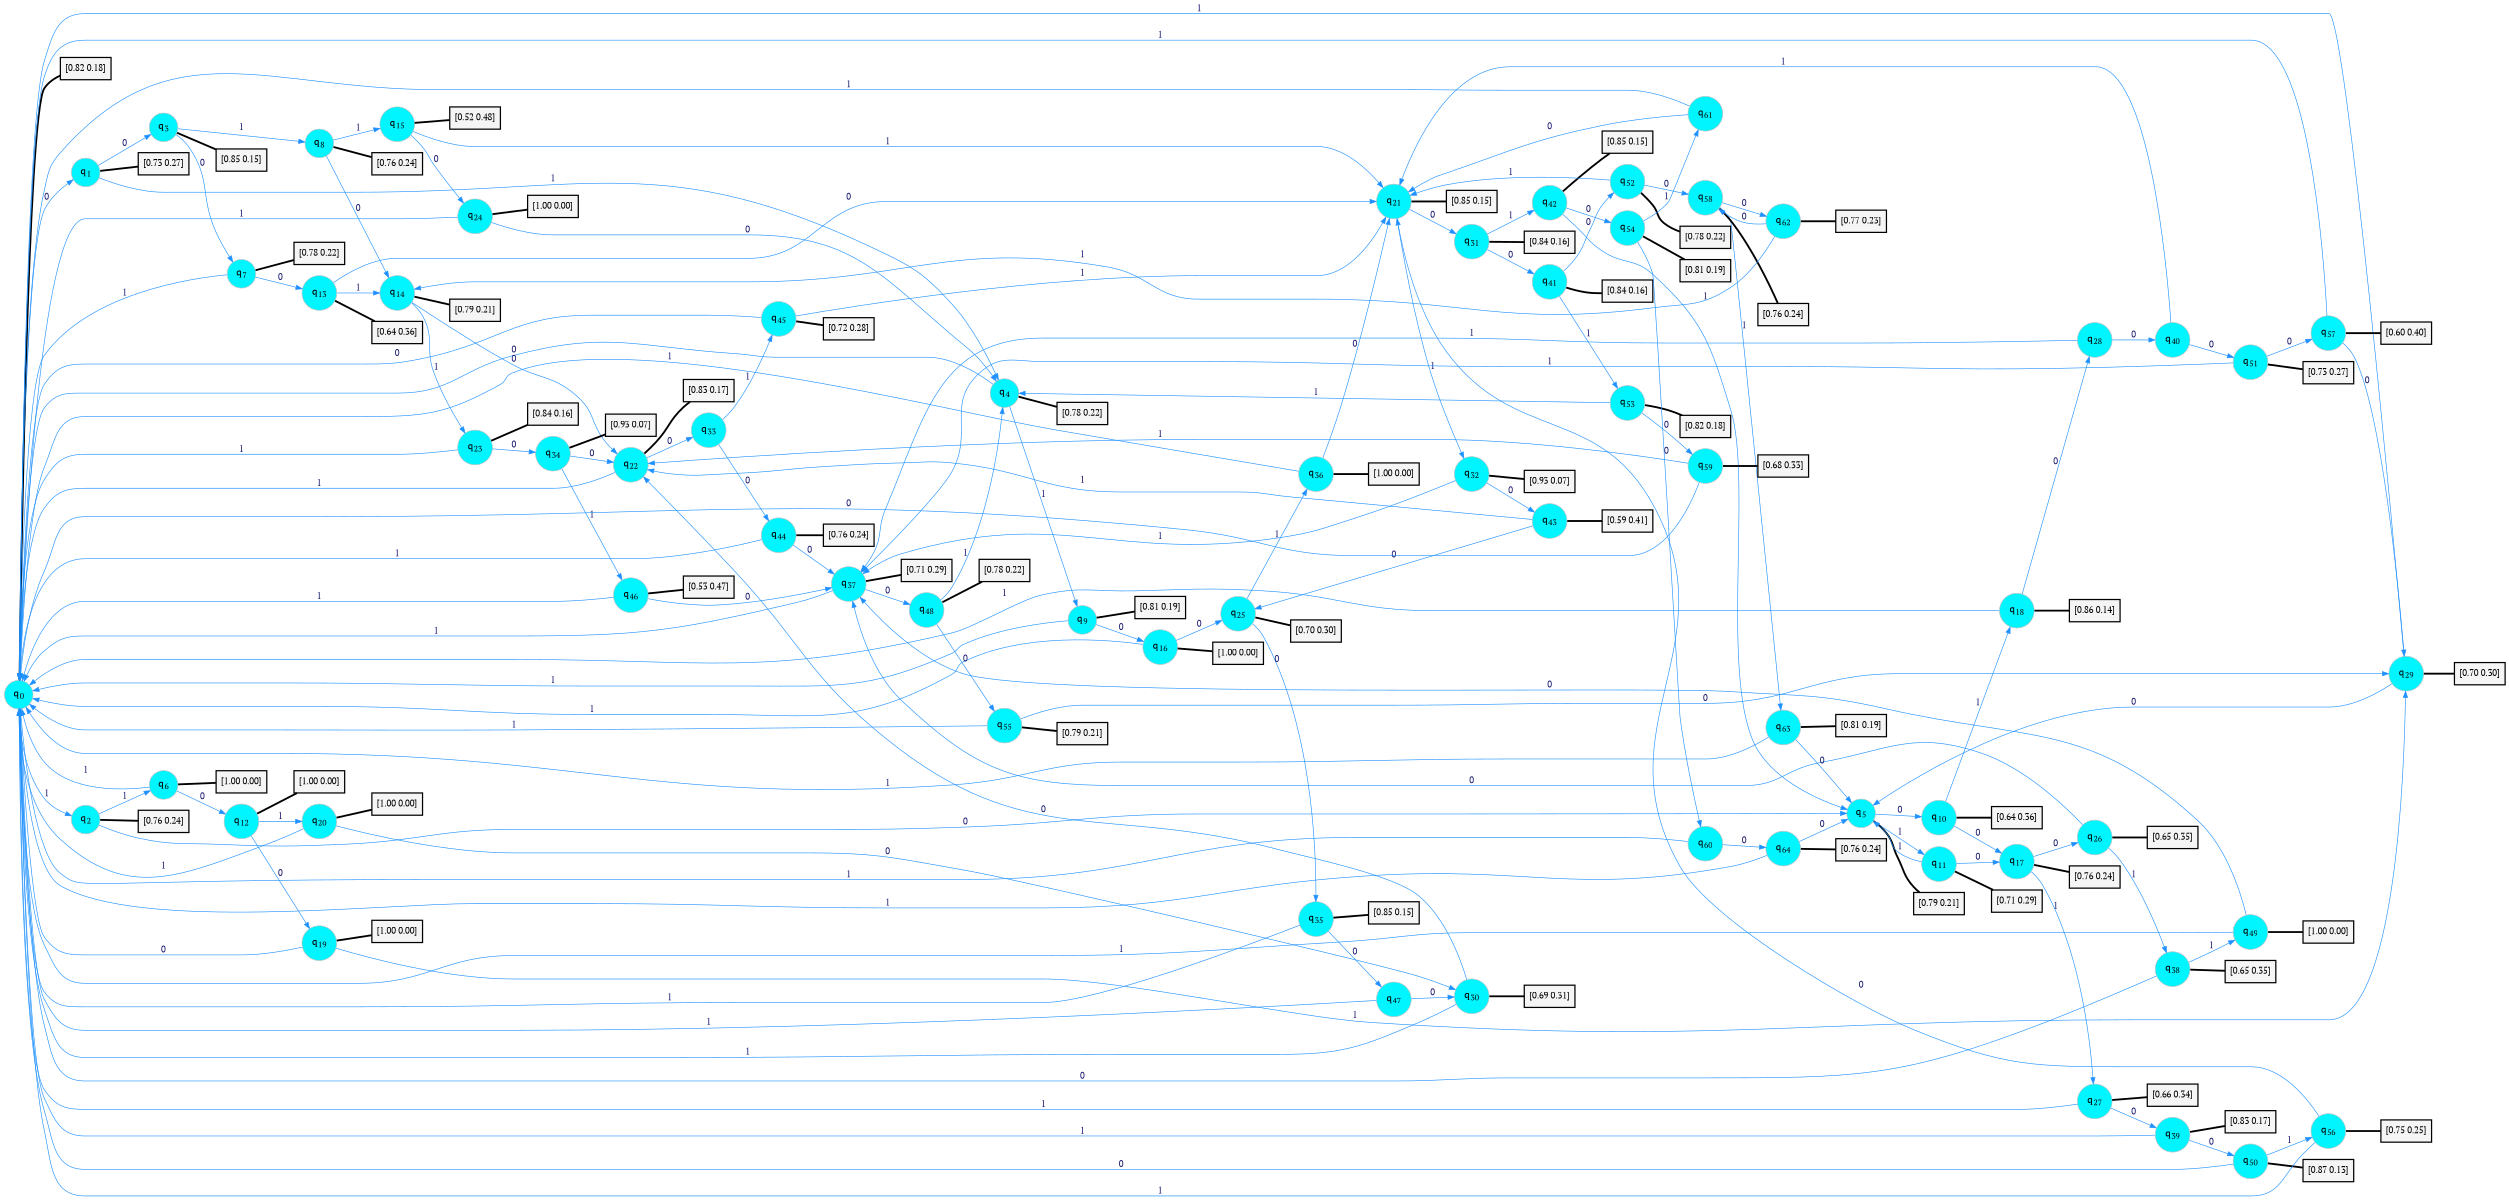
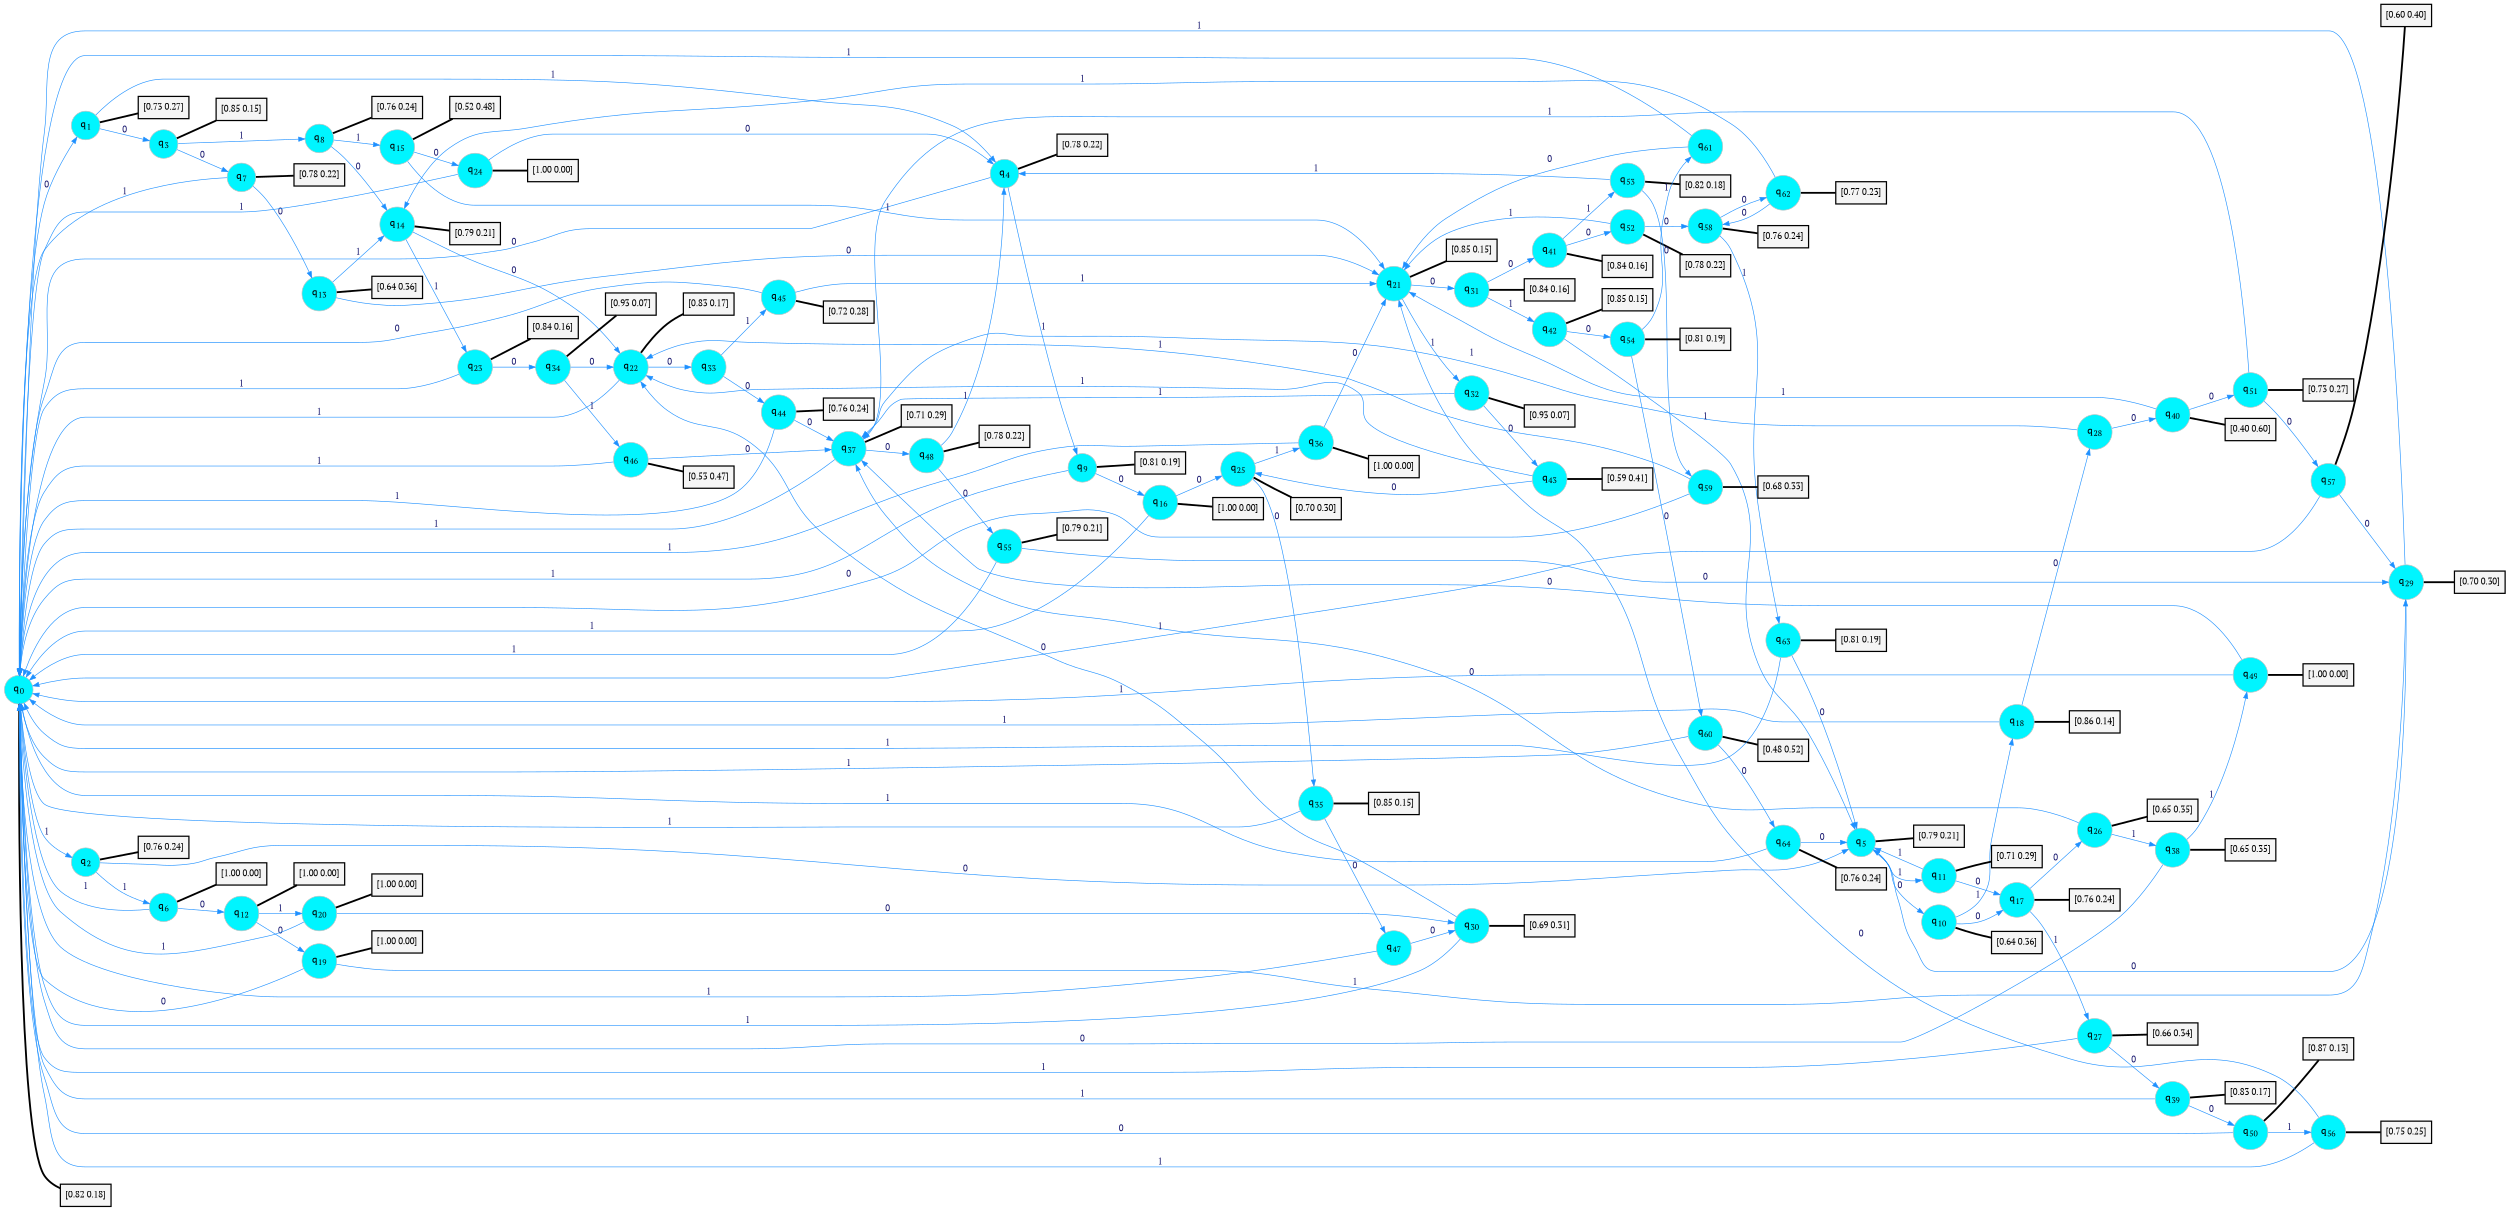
none -> (2250, 430)
none -> (1783, 750)
